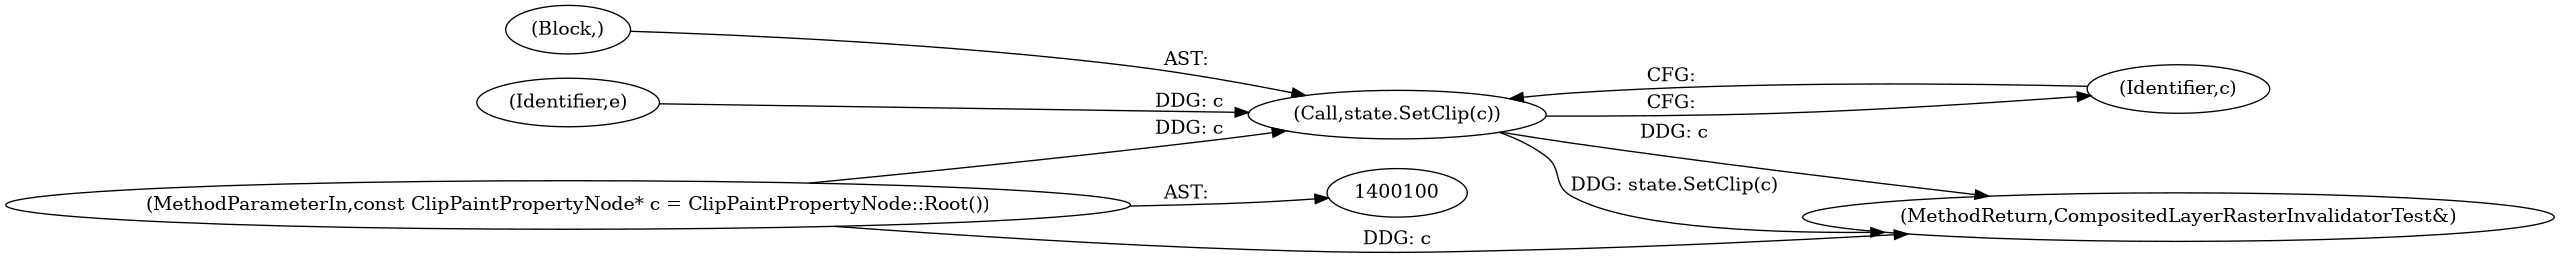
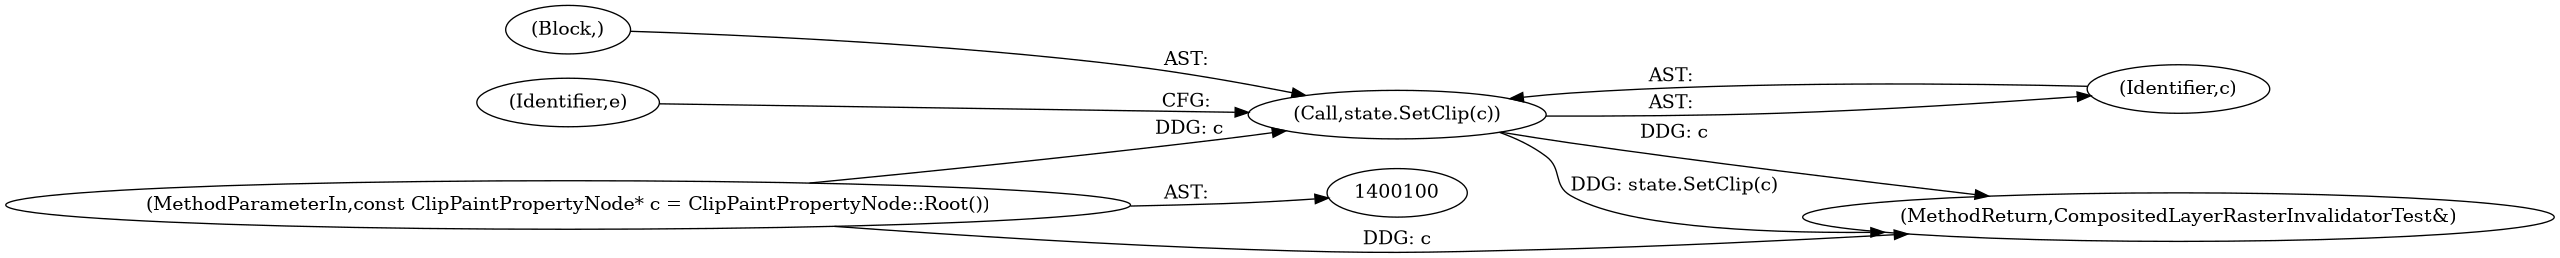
(1674, 76) -> (1674, 76)
(1190, 102) -> (1190, 102)
(1674, 103) -> (1674, 103)
